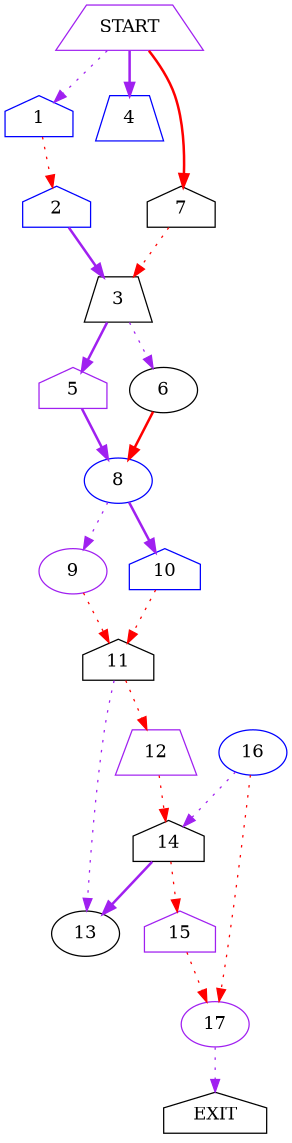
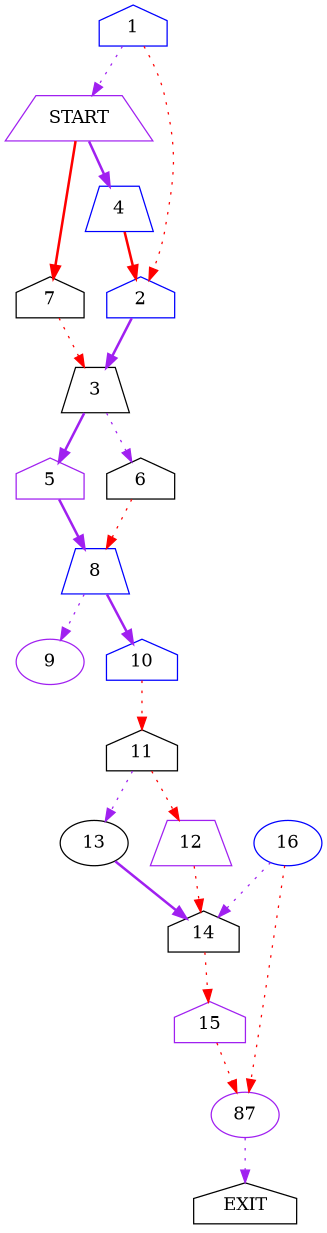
(85, 72) -> (111, 66)
none -> (129, 249)
(164, 390) -> (141, 481)
(144, 430) -> (122, 518)
(118, 481) -> (95, 571)
(93, 612) -> none
(132, 883) -> (146, 886)
(215, 1024) -> (245, 1115)
